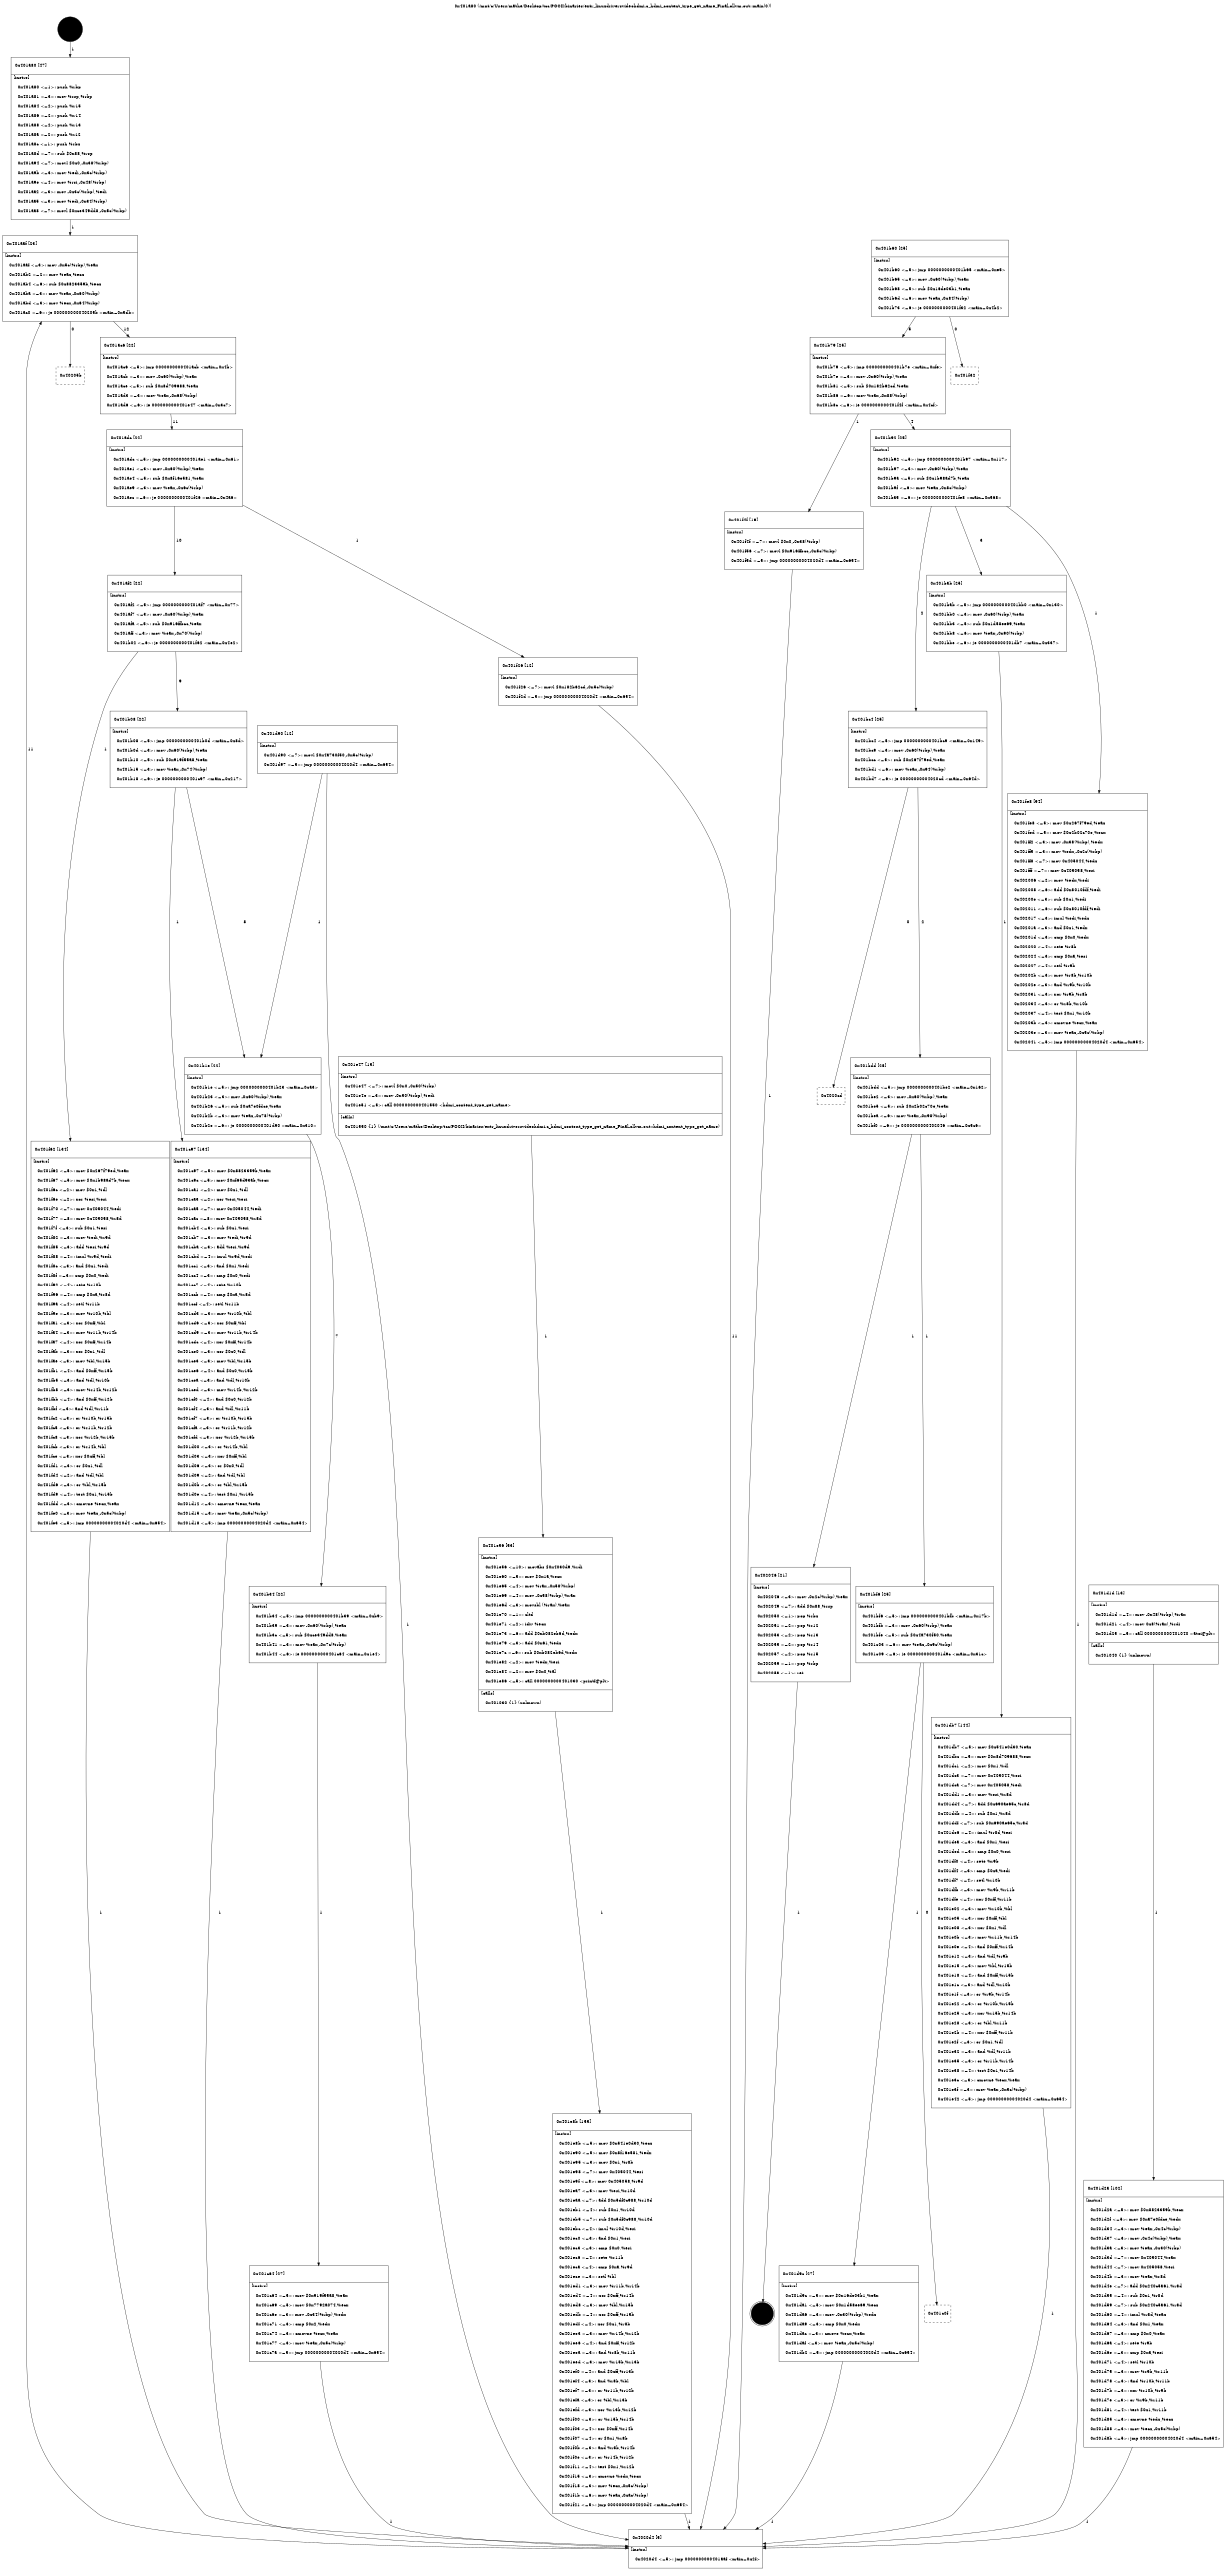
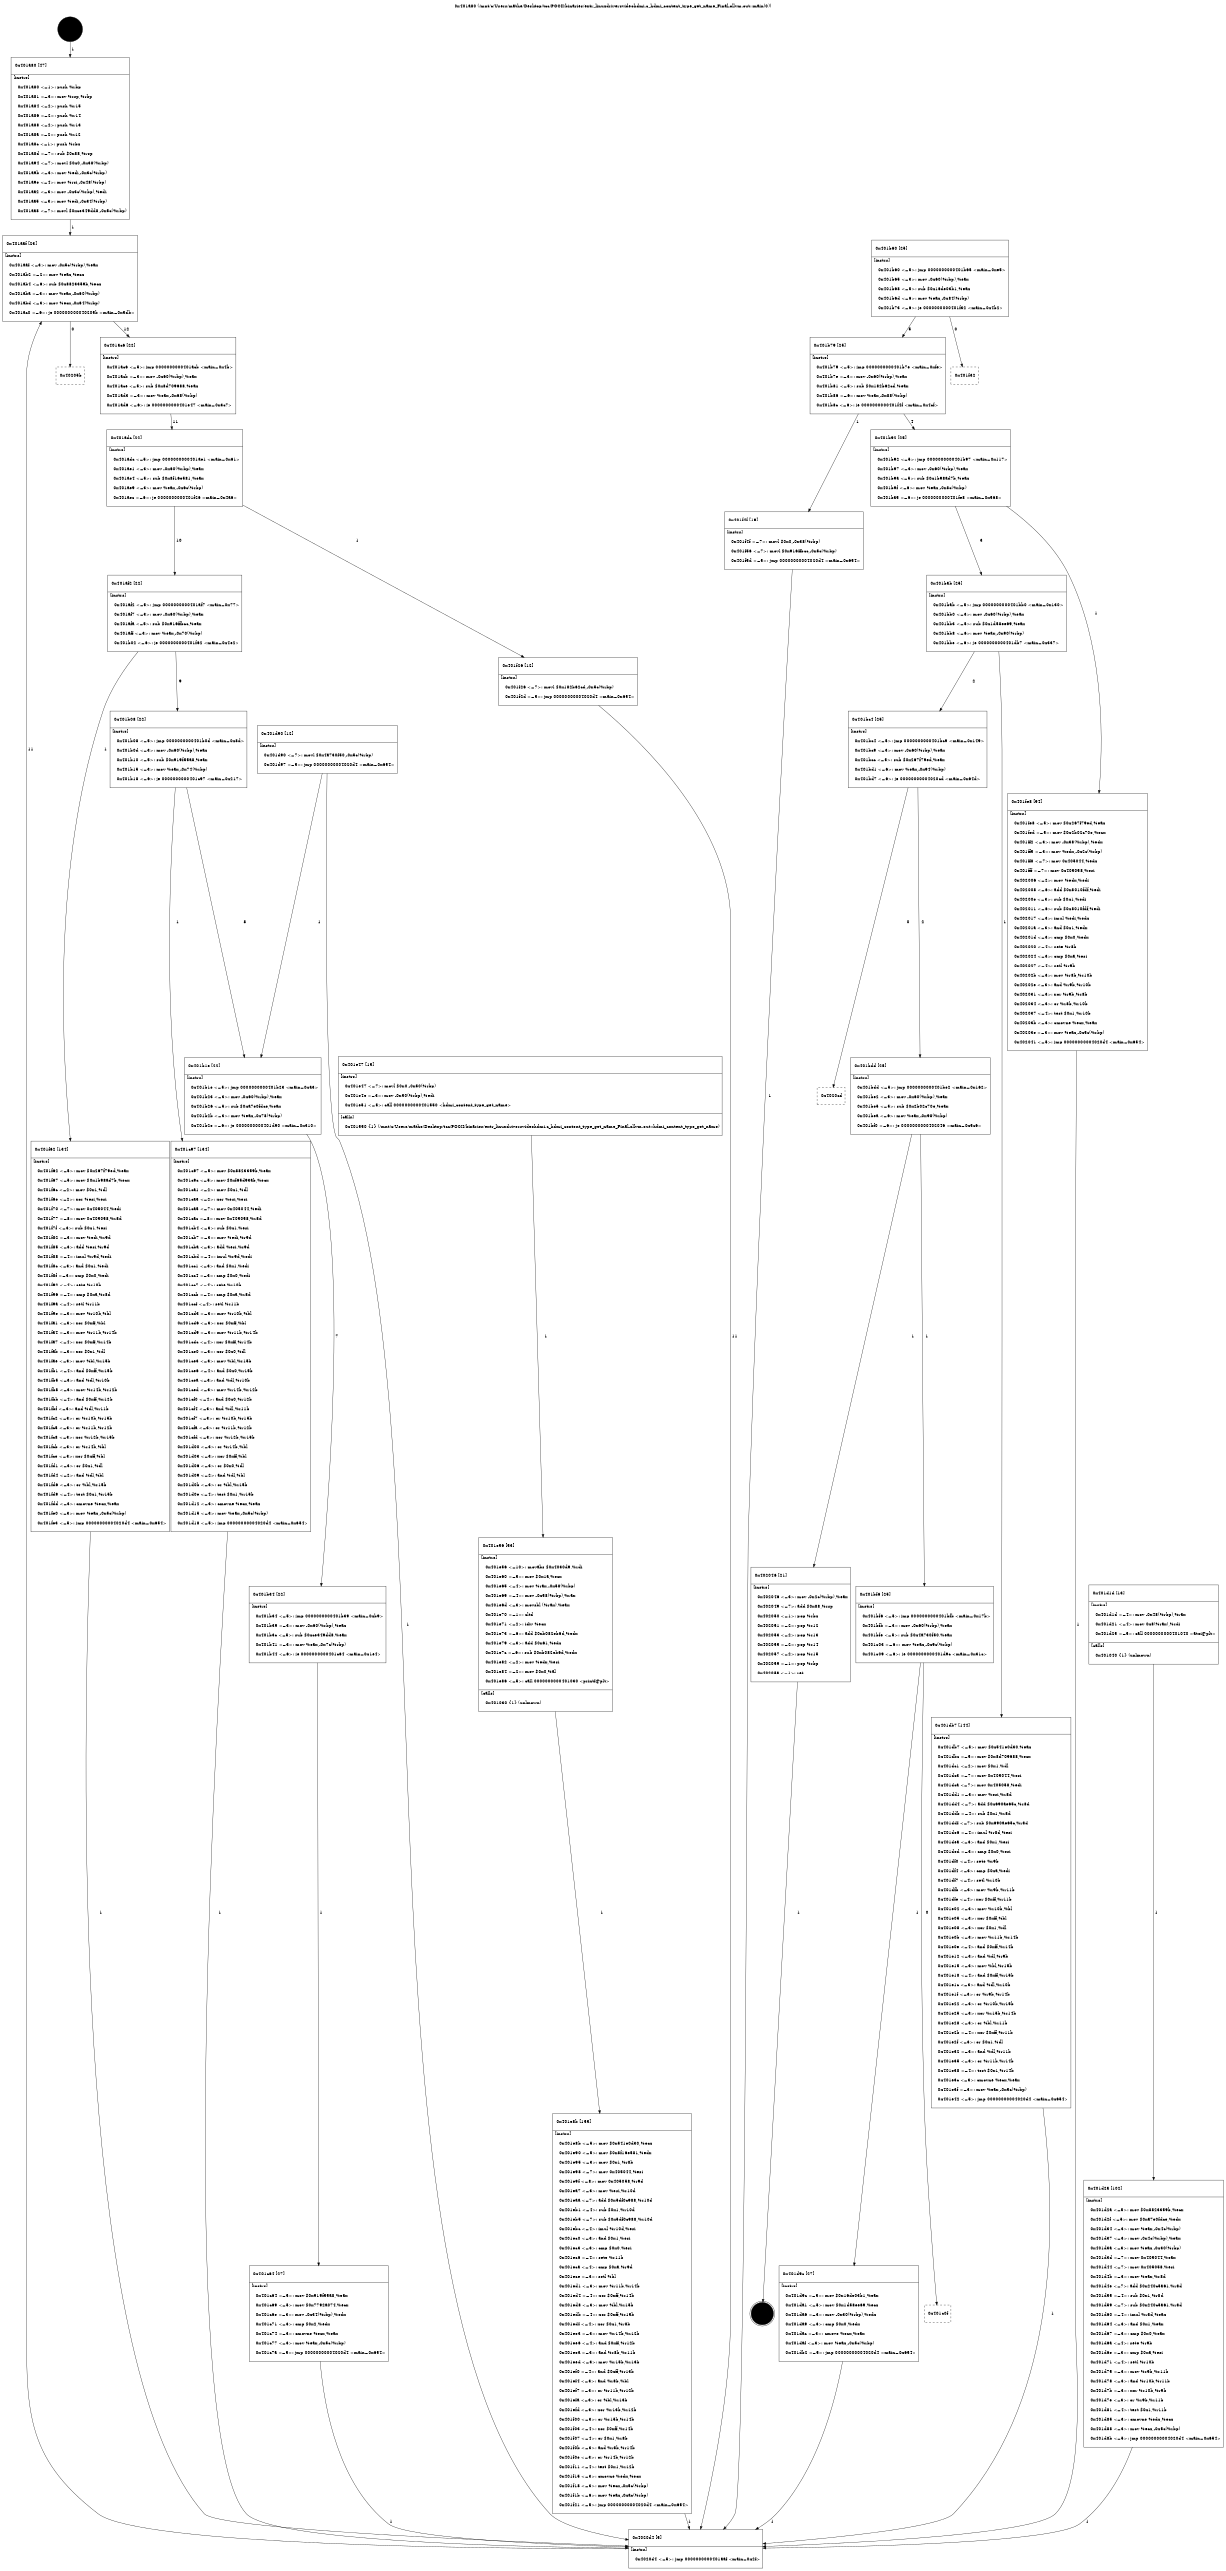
(917, 607) -> (958, 680)
